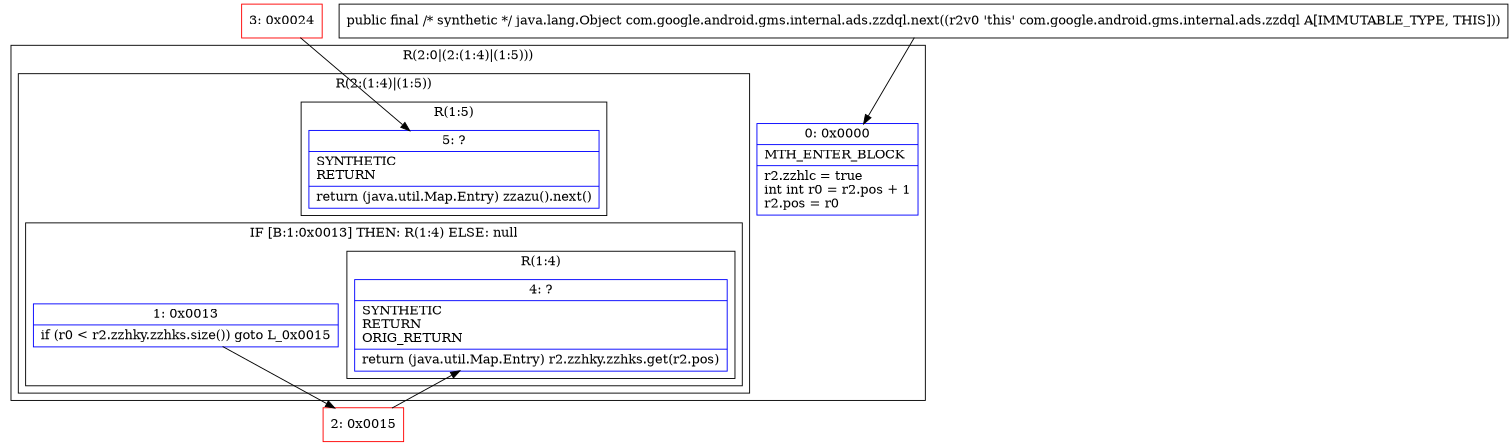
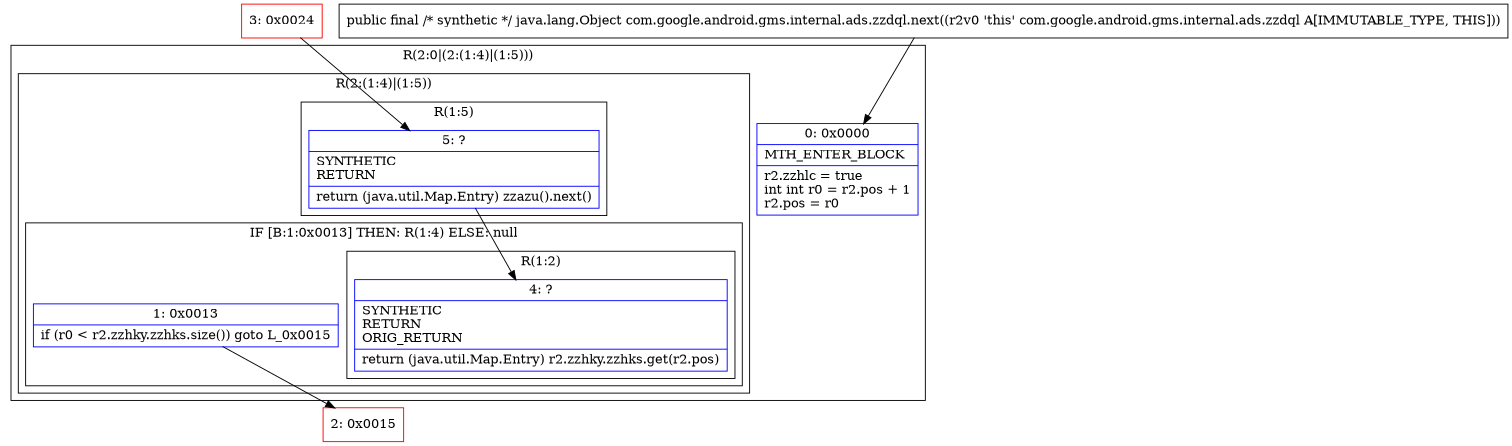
(541, 262) -> (541, 262)
(422, 392) -> (493, 240)
